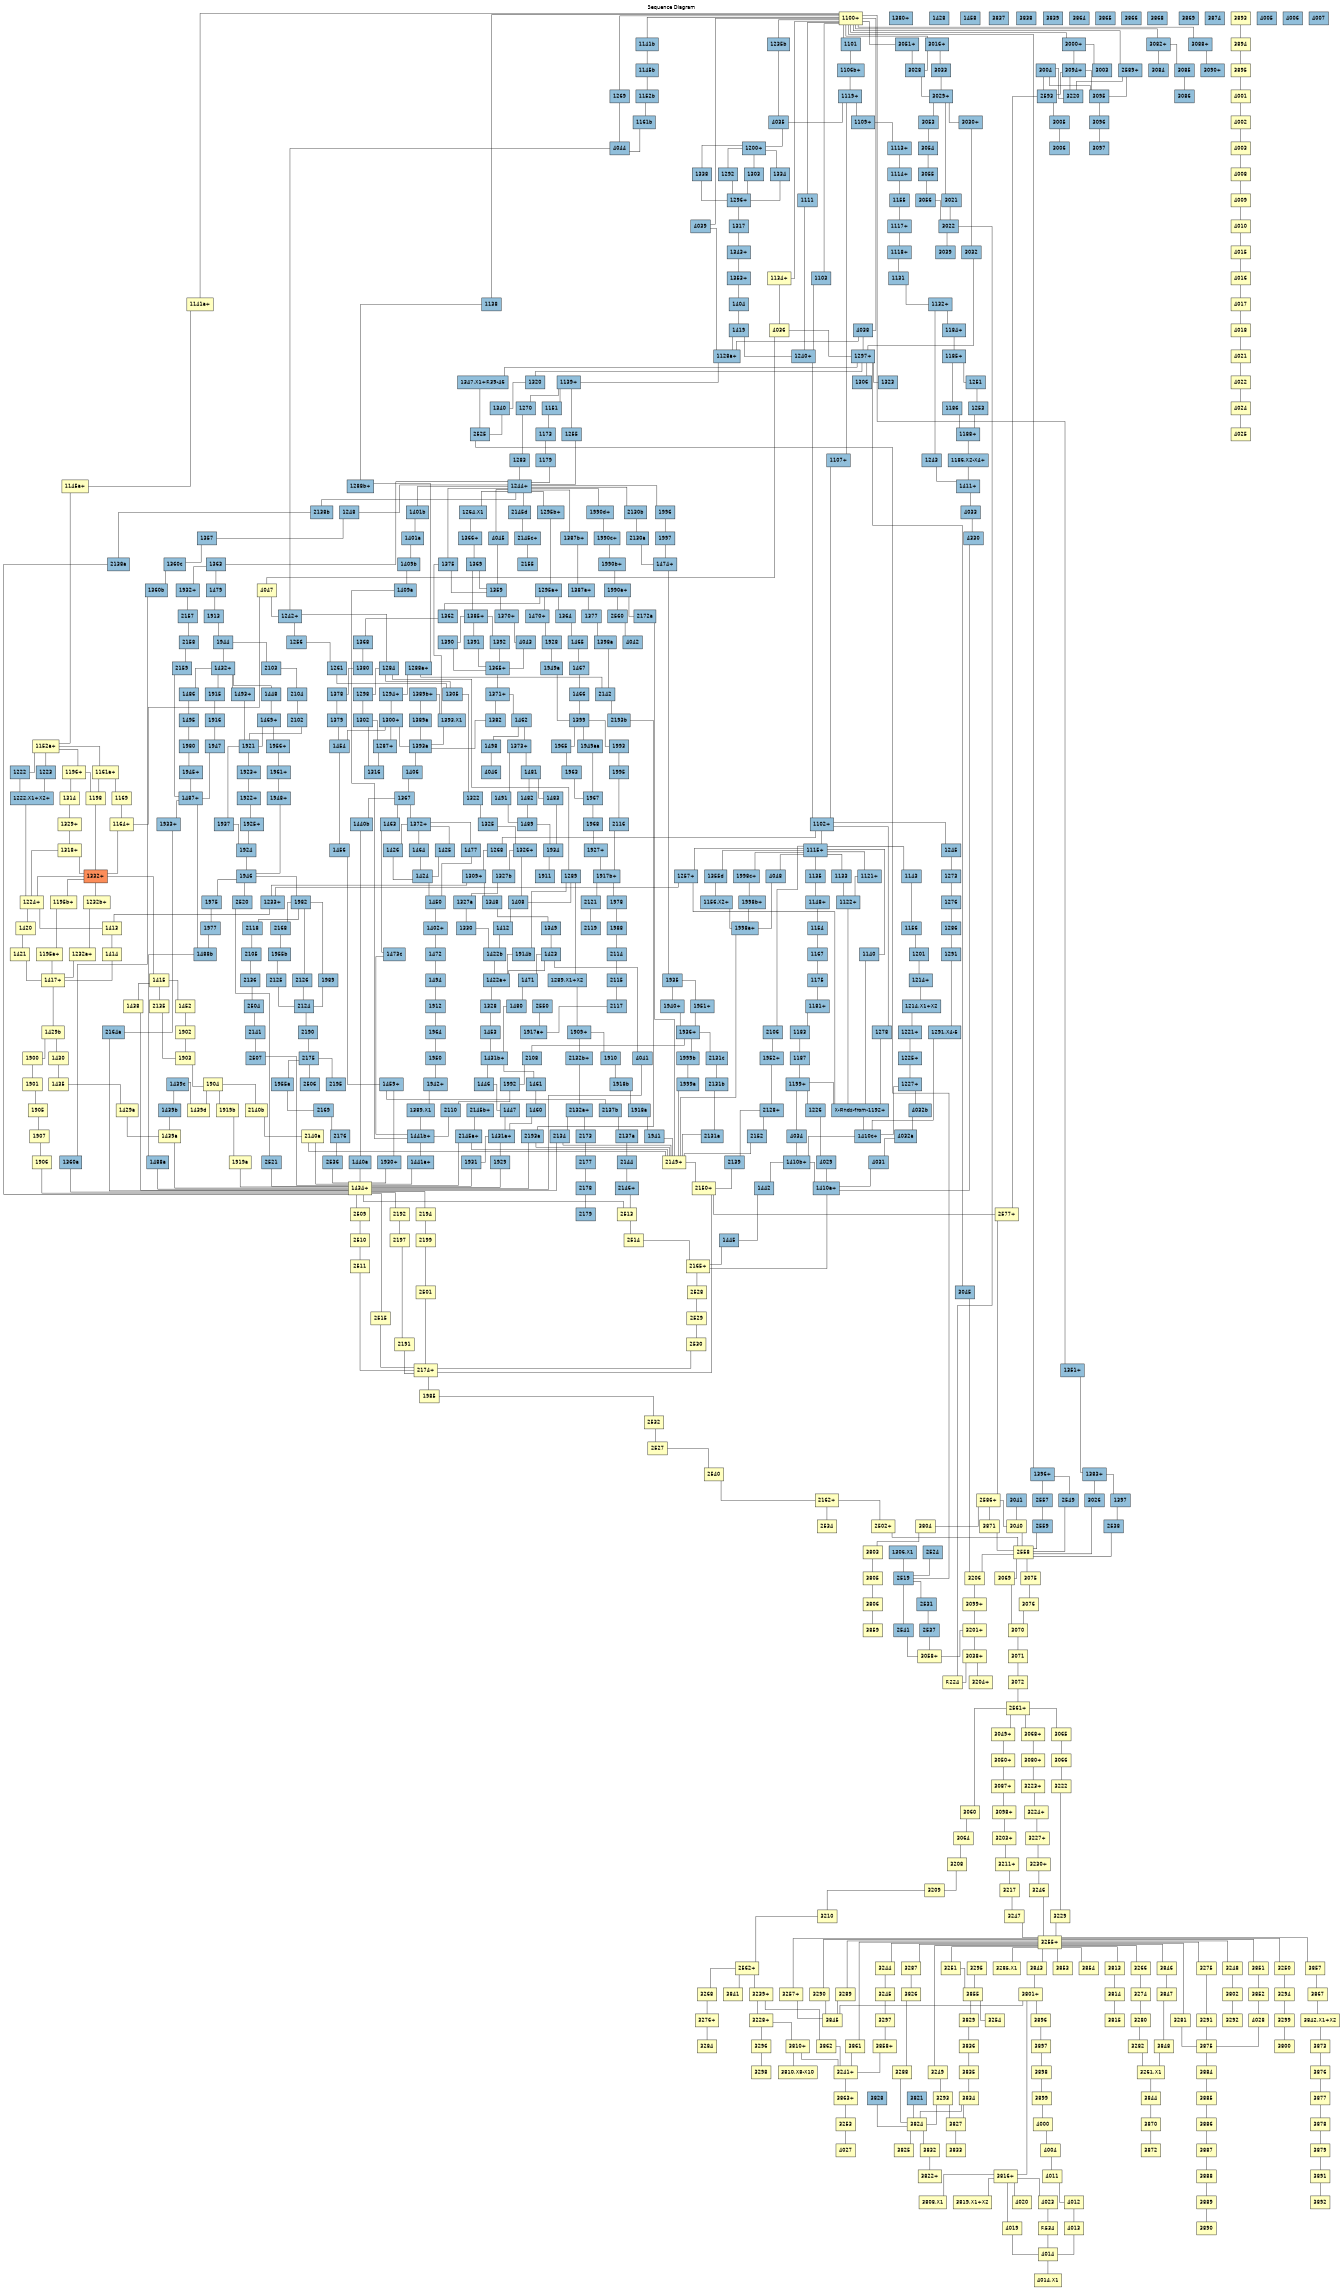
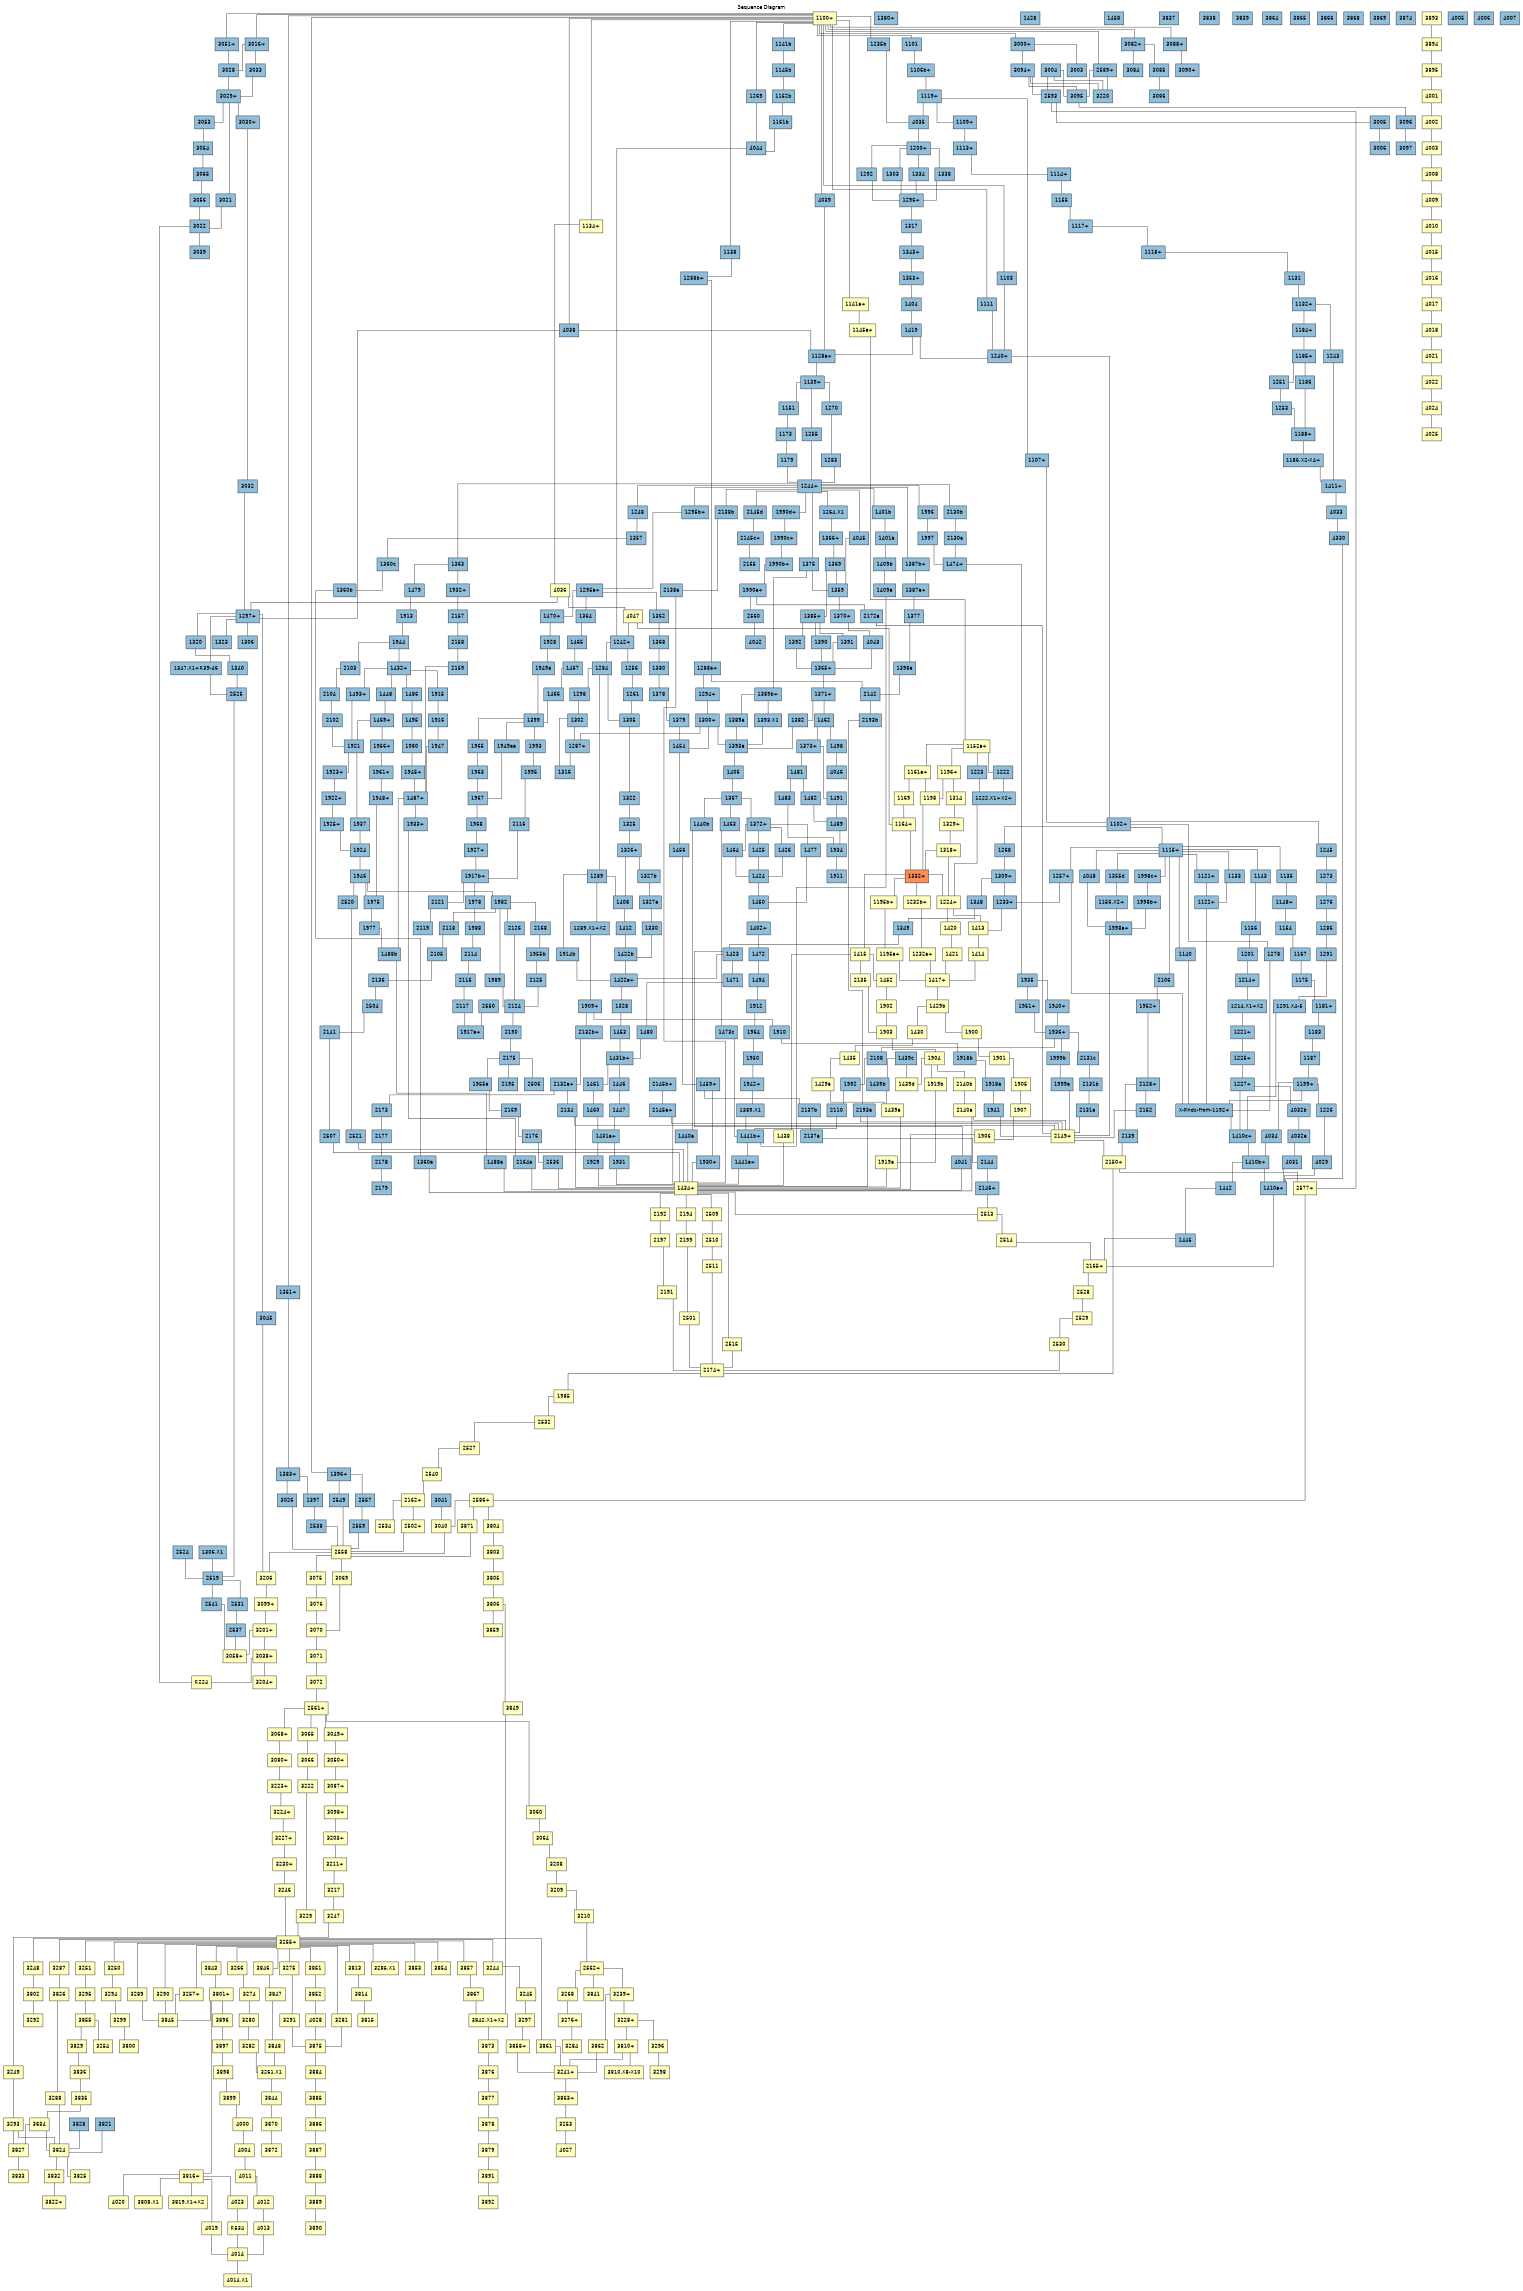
(434, 641) -> (774, 613)
(280, 851) -> (377, 850)
none -> (513, 1708)
(965, 1976) -> (85, 1981)
